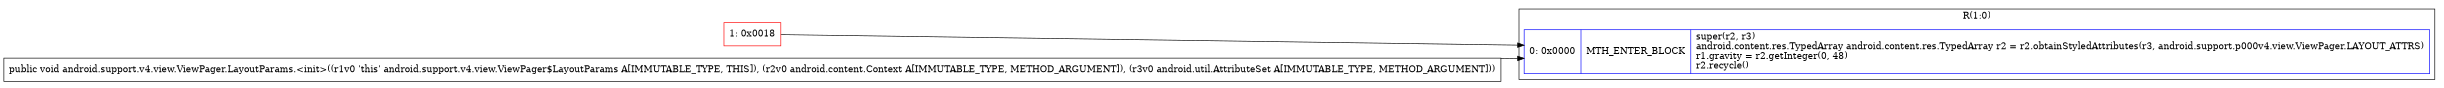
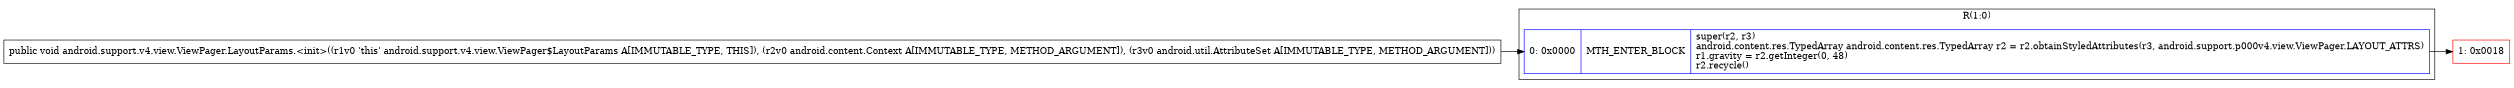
(1149, 40) -> (2439, 52)
